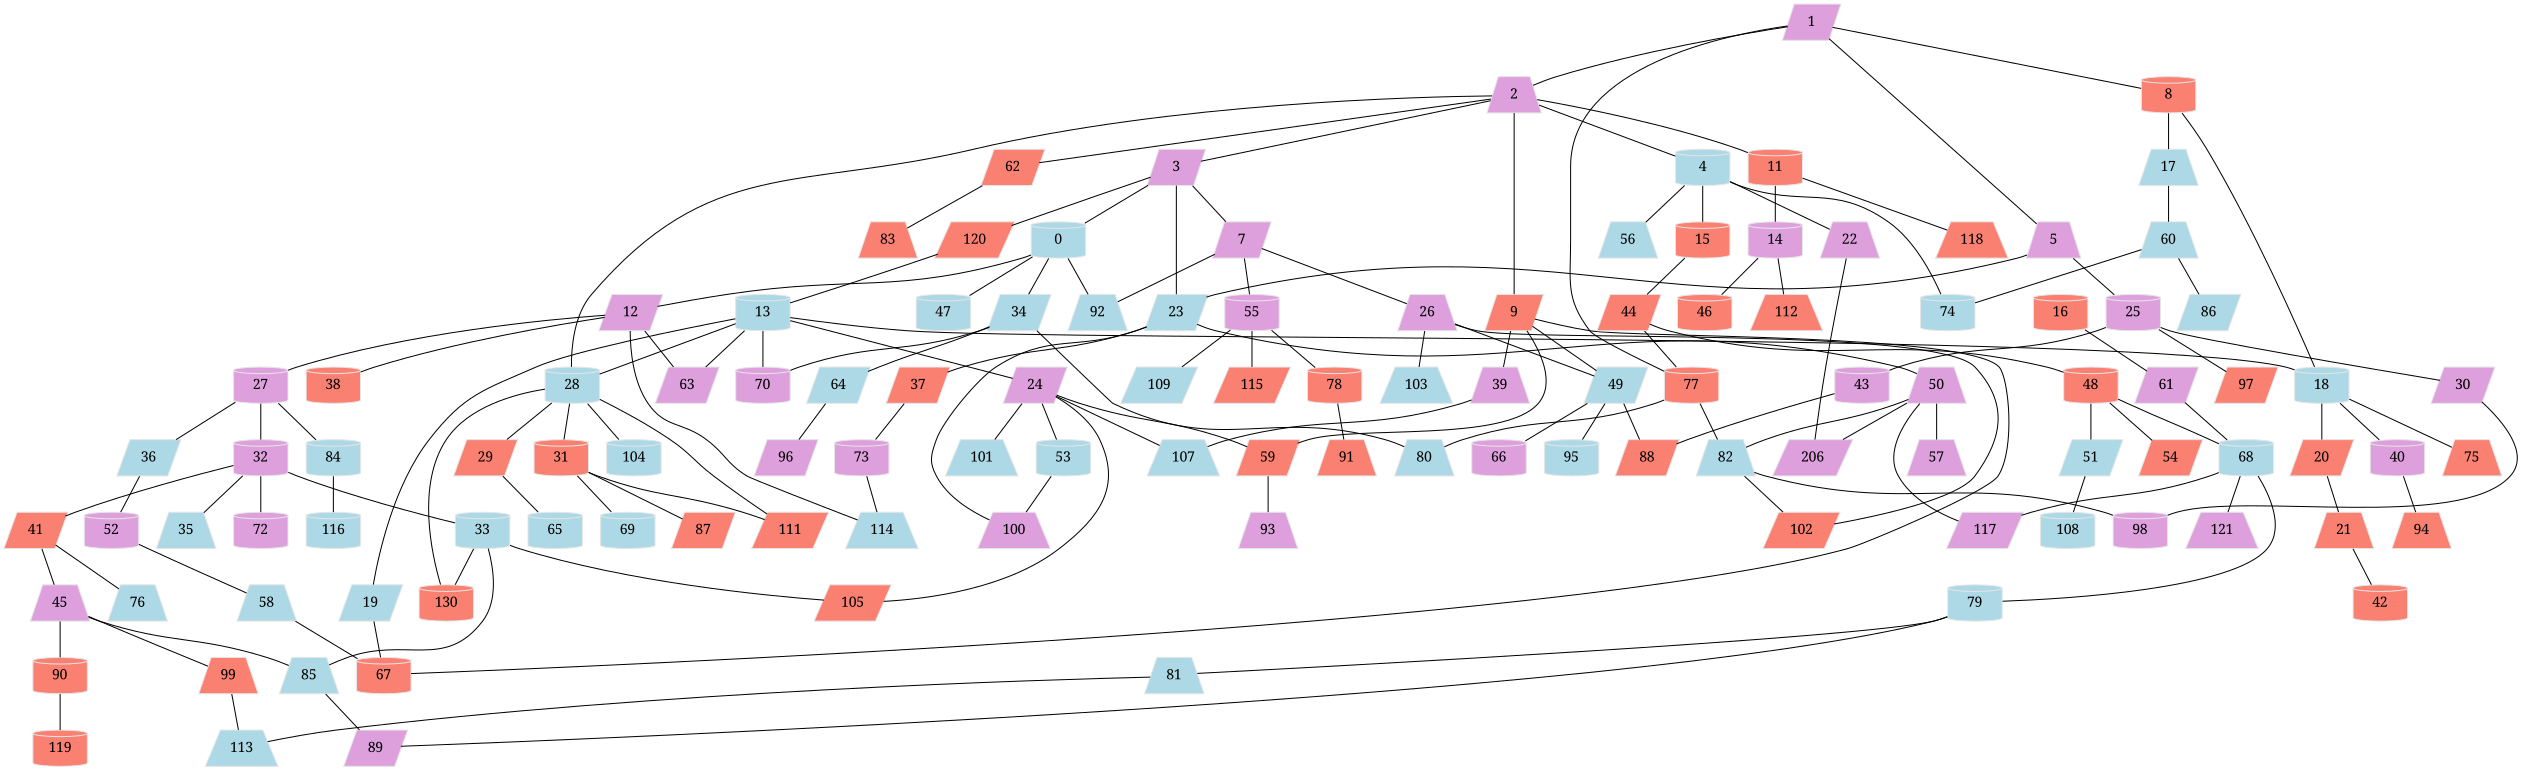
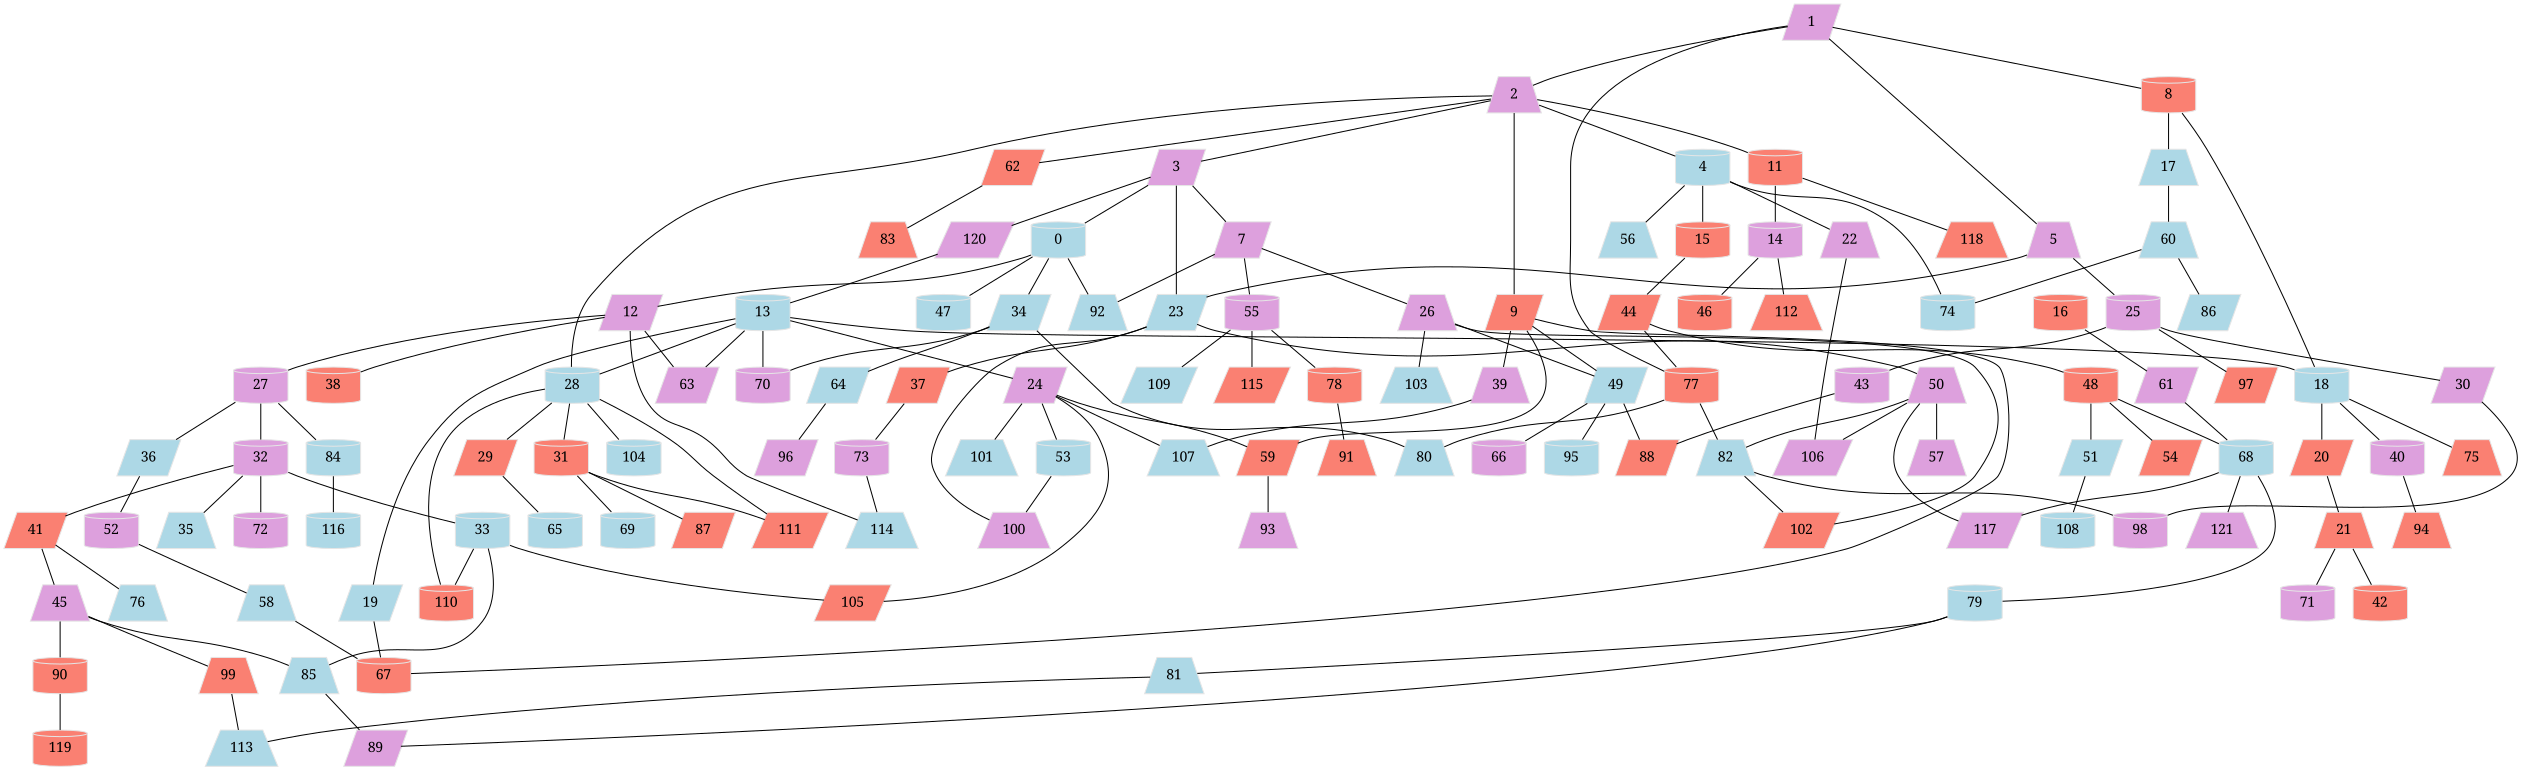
(975, 240) -> (975, 240)
(1813, 458) -> (1813, 458)
(446, 603) -> (446, 603)
none -> (2308, 603)
